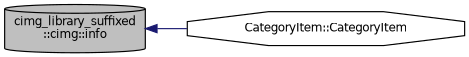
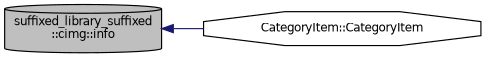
(75, 29) -> (83, 29)
